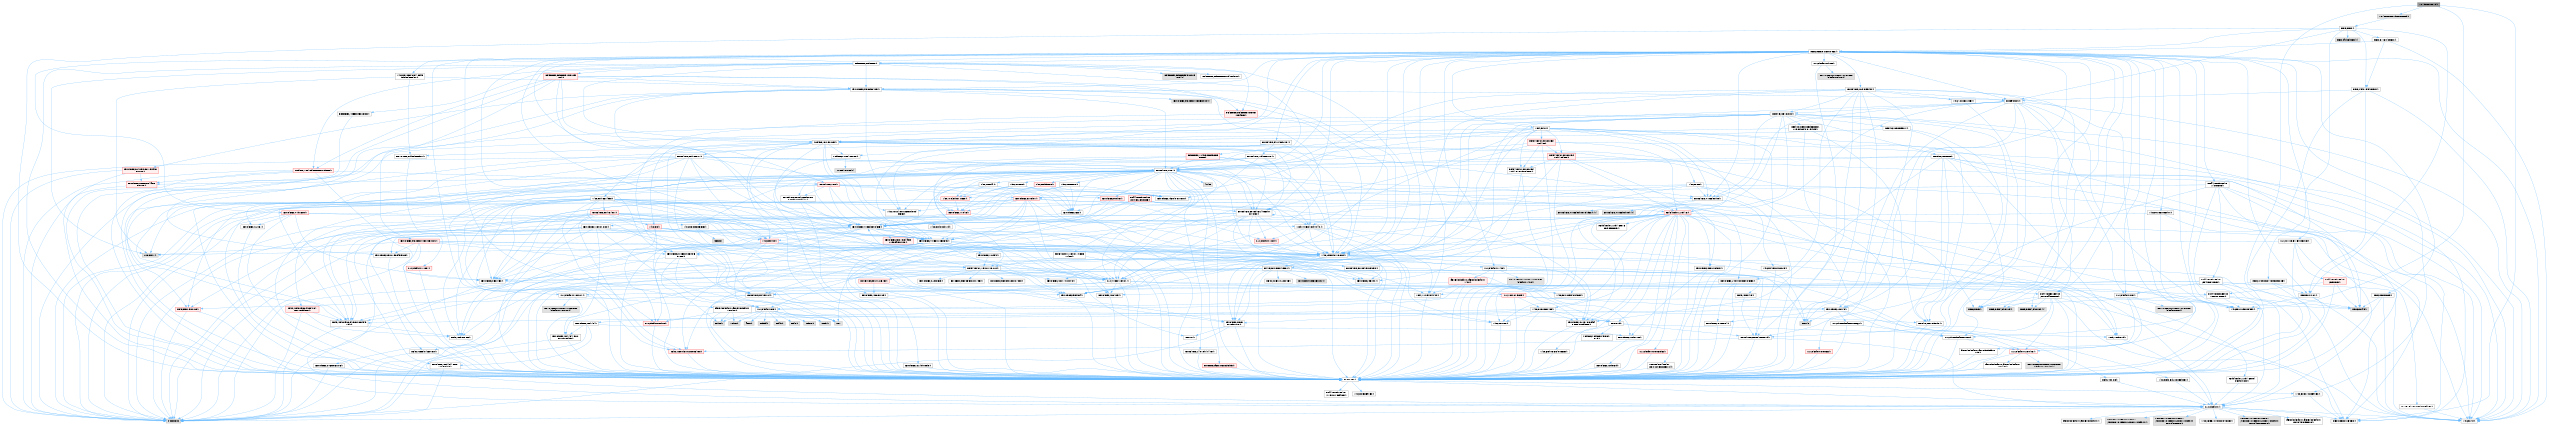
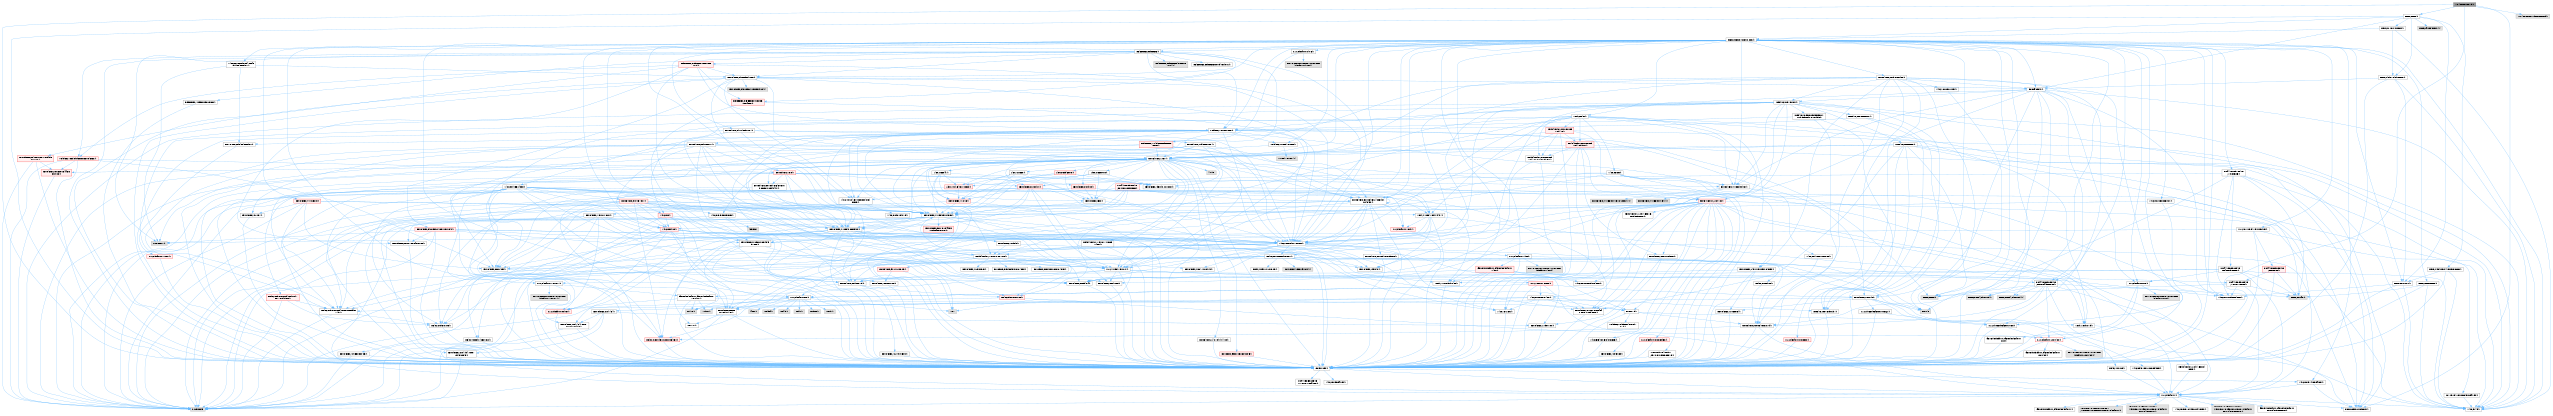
(2372, 22) -> (2439, 10)
(2242, 380) -> (2192, 368)
